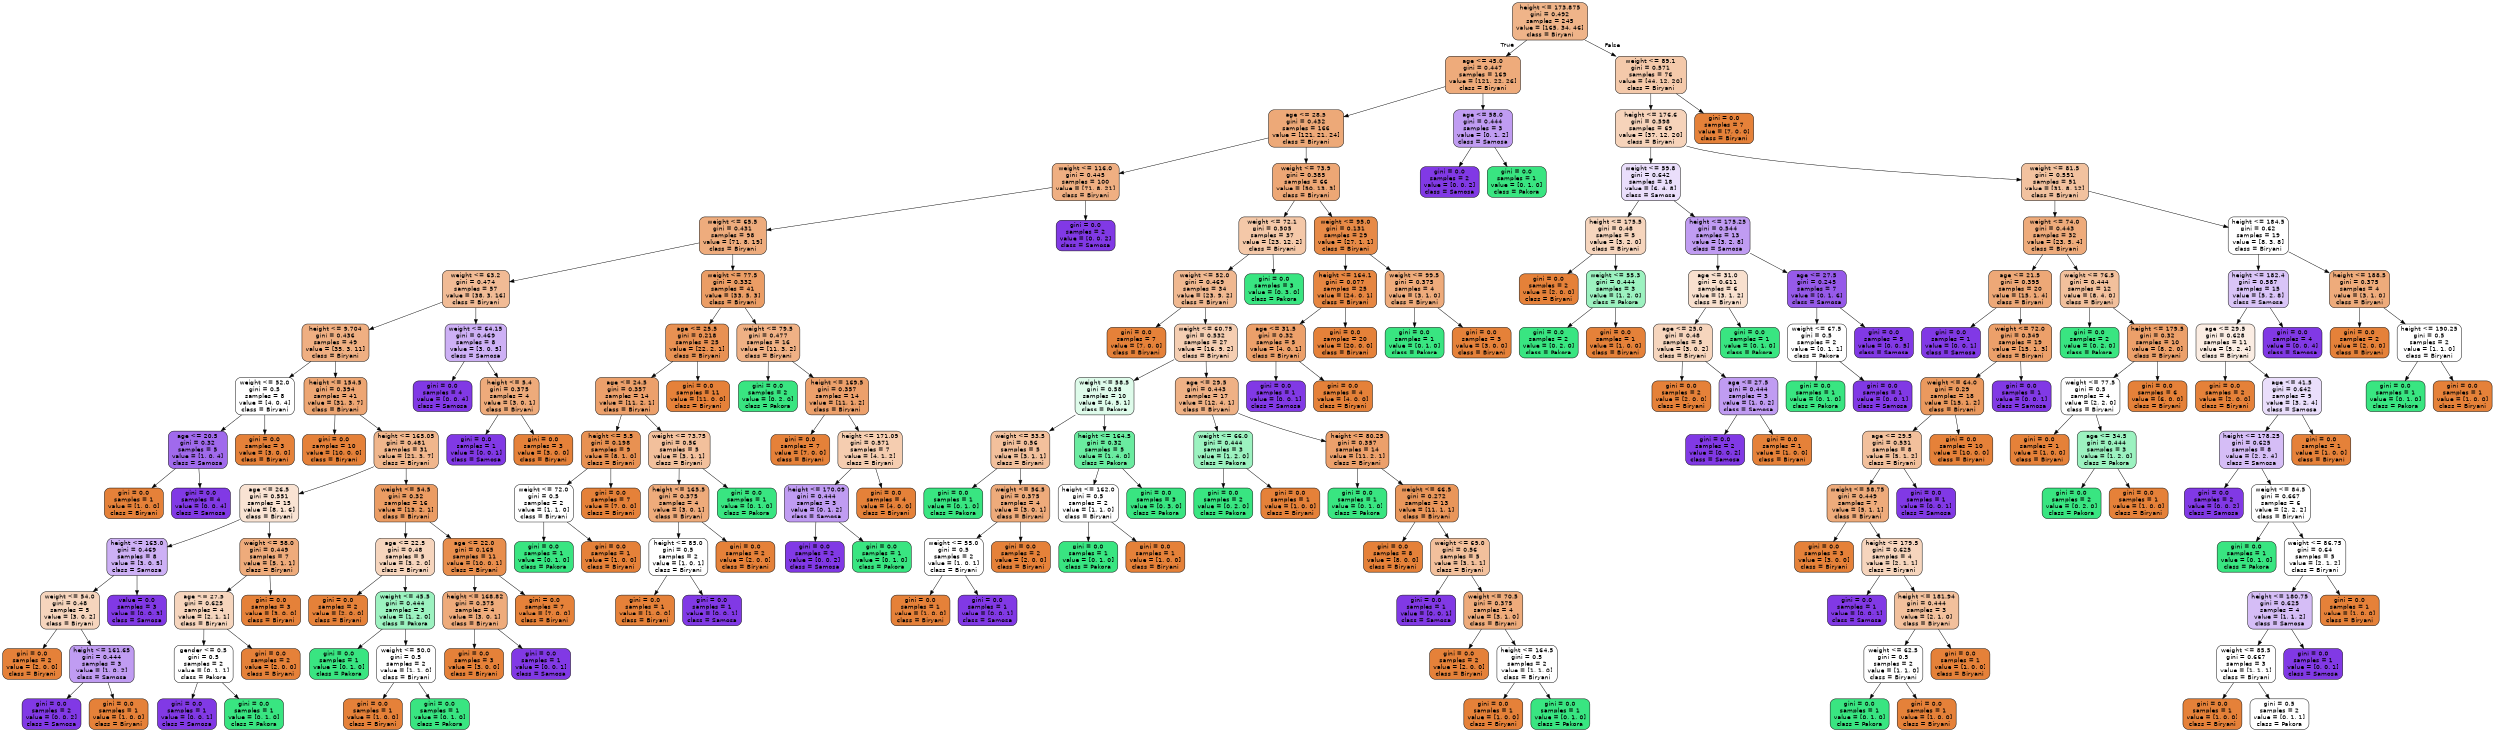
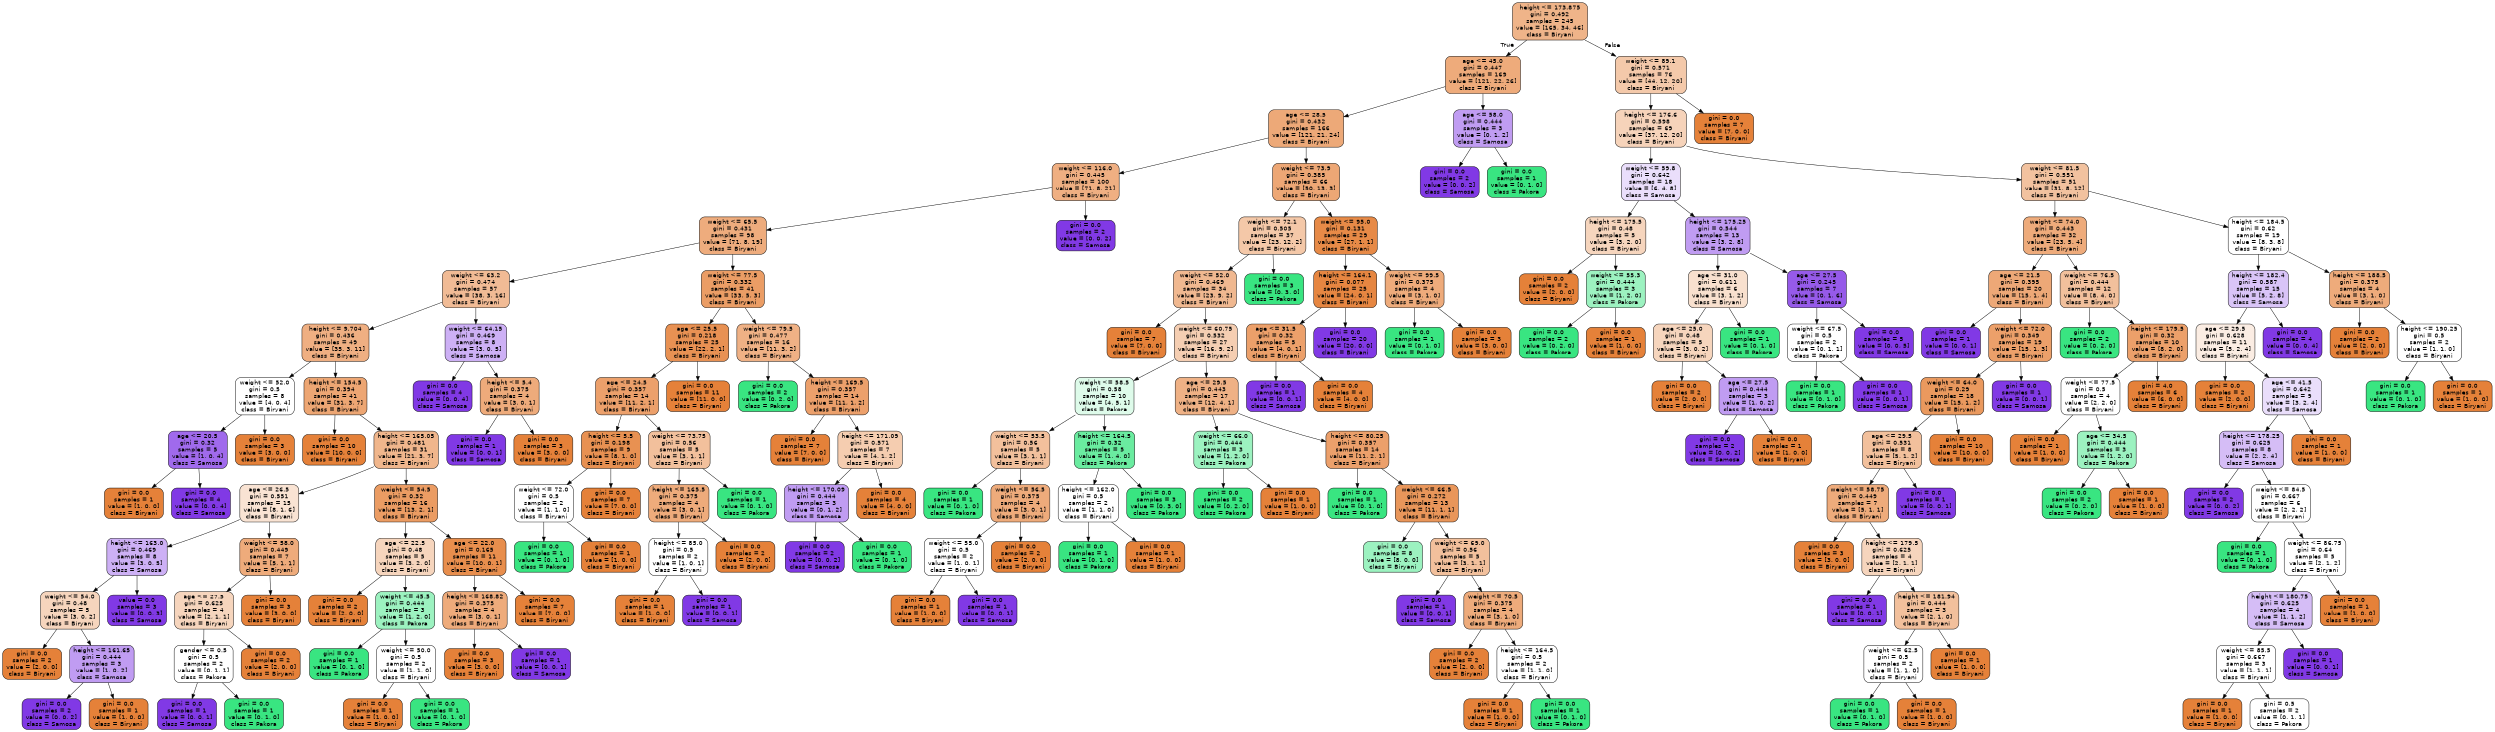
(1345, 343) -> (1345, 343)
(2158, 396) -> (2158, 396)
(1393, 557) -> (1393, 557)
